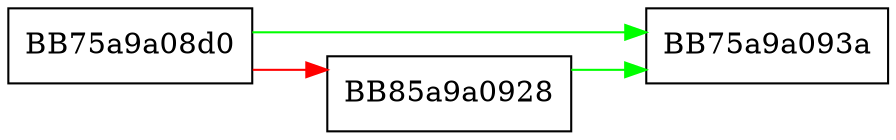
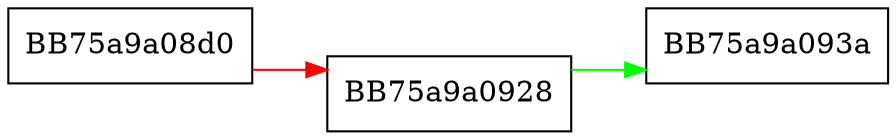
(439, 32) -> none
(449, 94) -> (449, 94)
